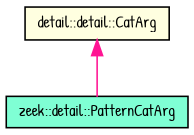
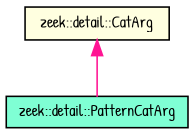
(97, 24) -> (97, 24)
